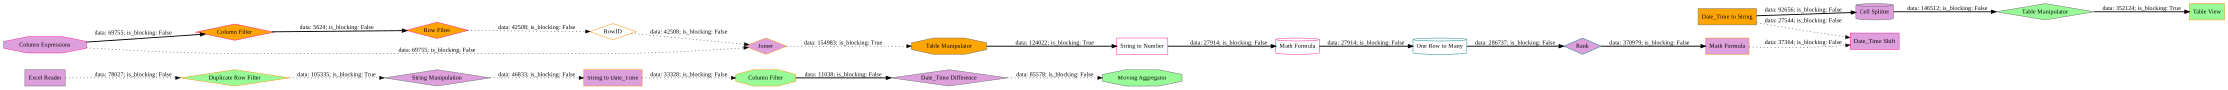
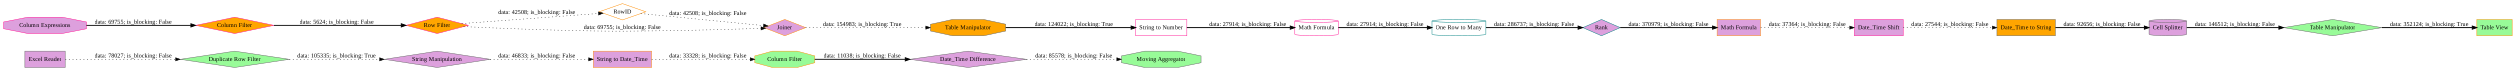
(1801, 30) -> (1948, 28)
(415, 53) -> (612, 31)
(235, 78) -> (235, 59)
